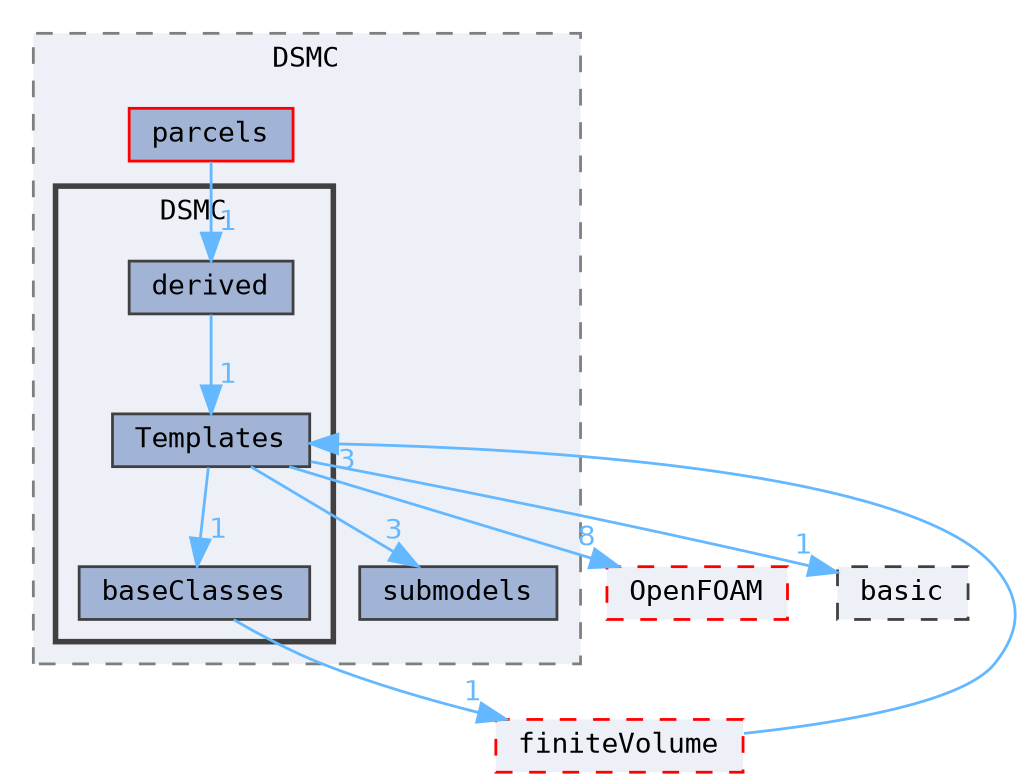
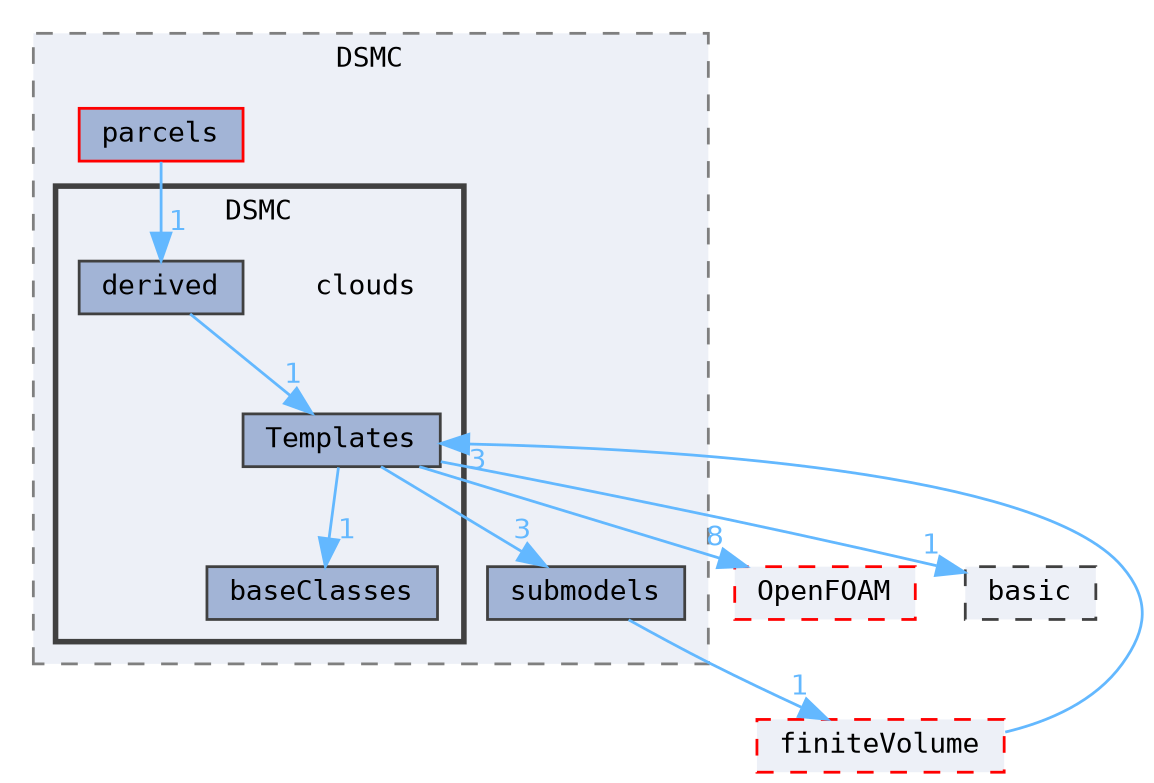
none -> (367, 288)
(371, 682) -> (727, 672)
